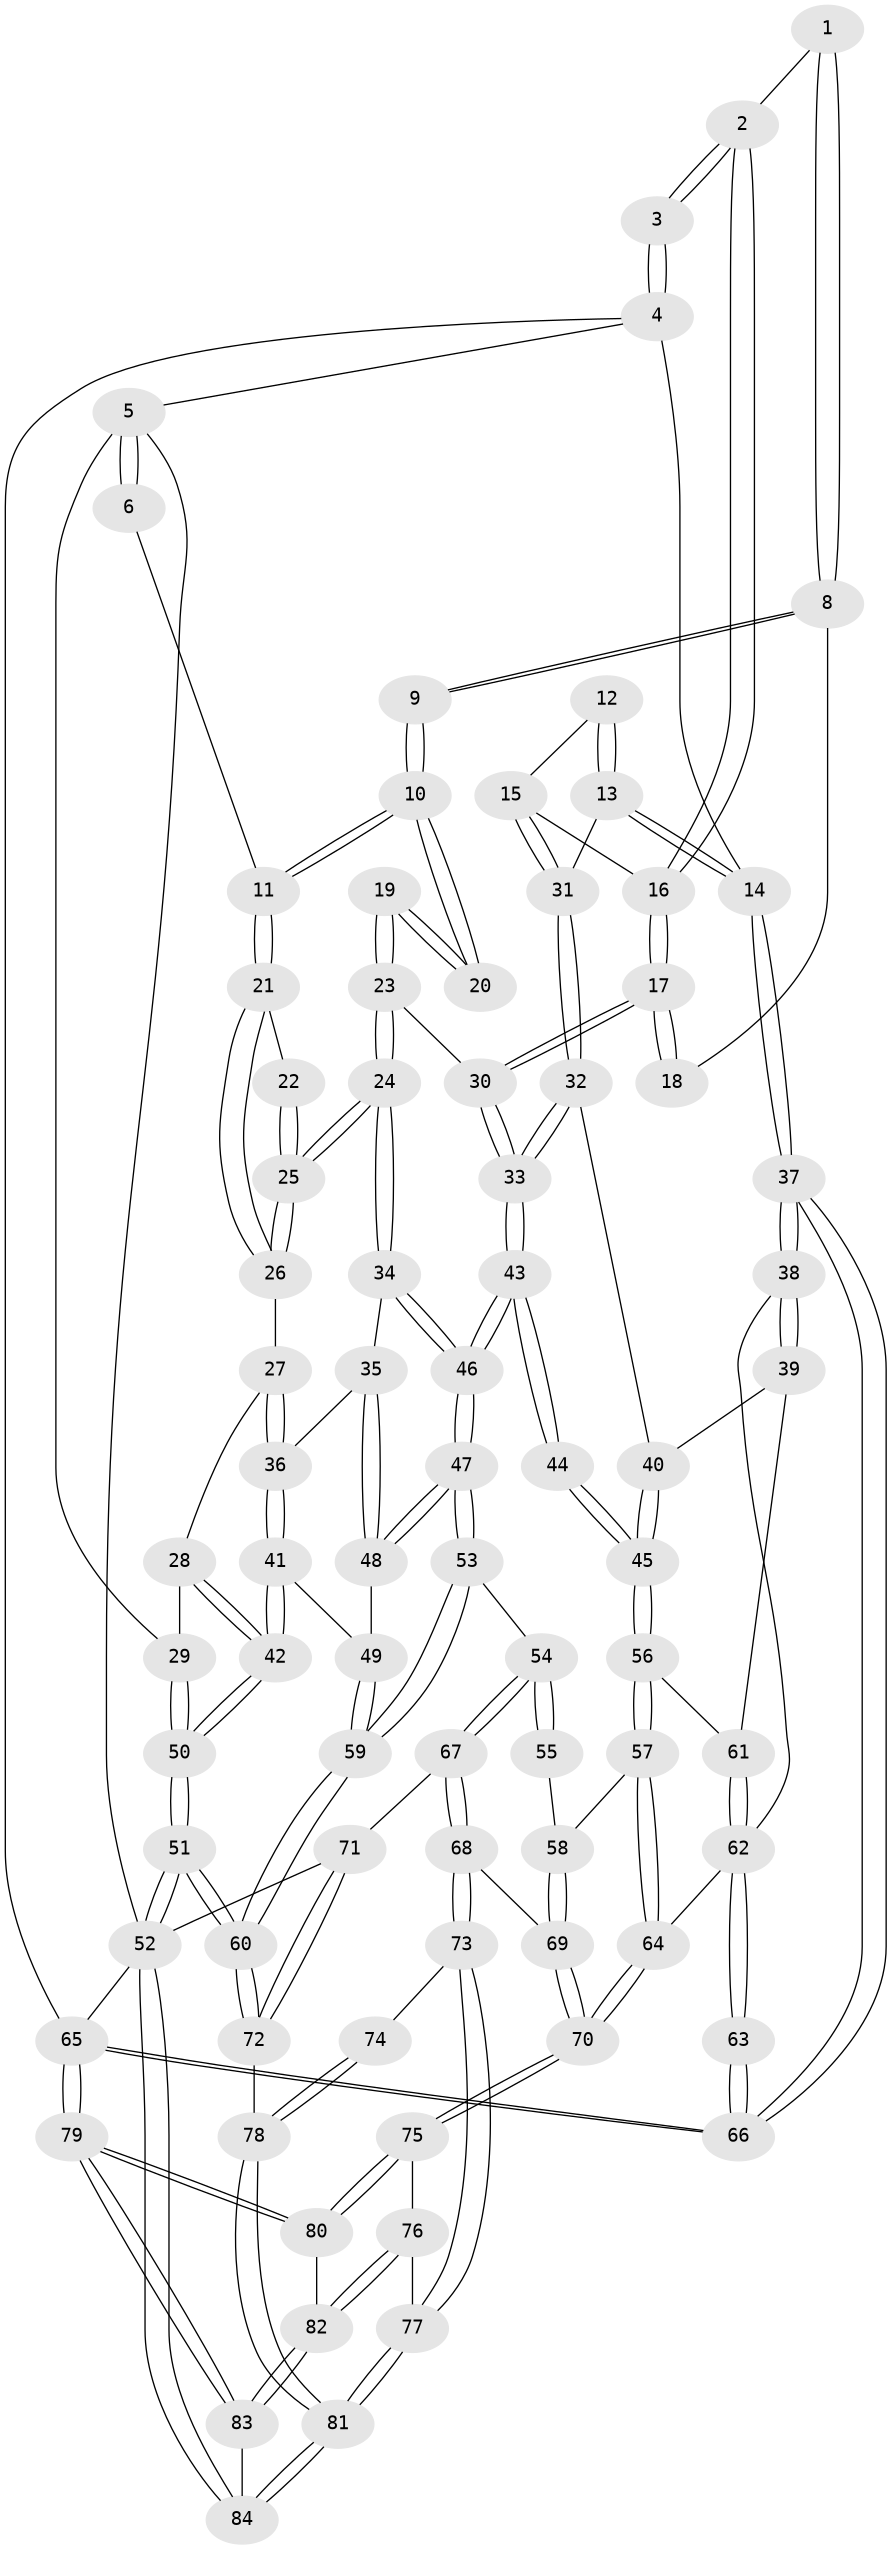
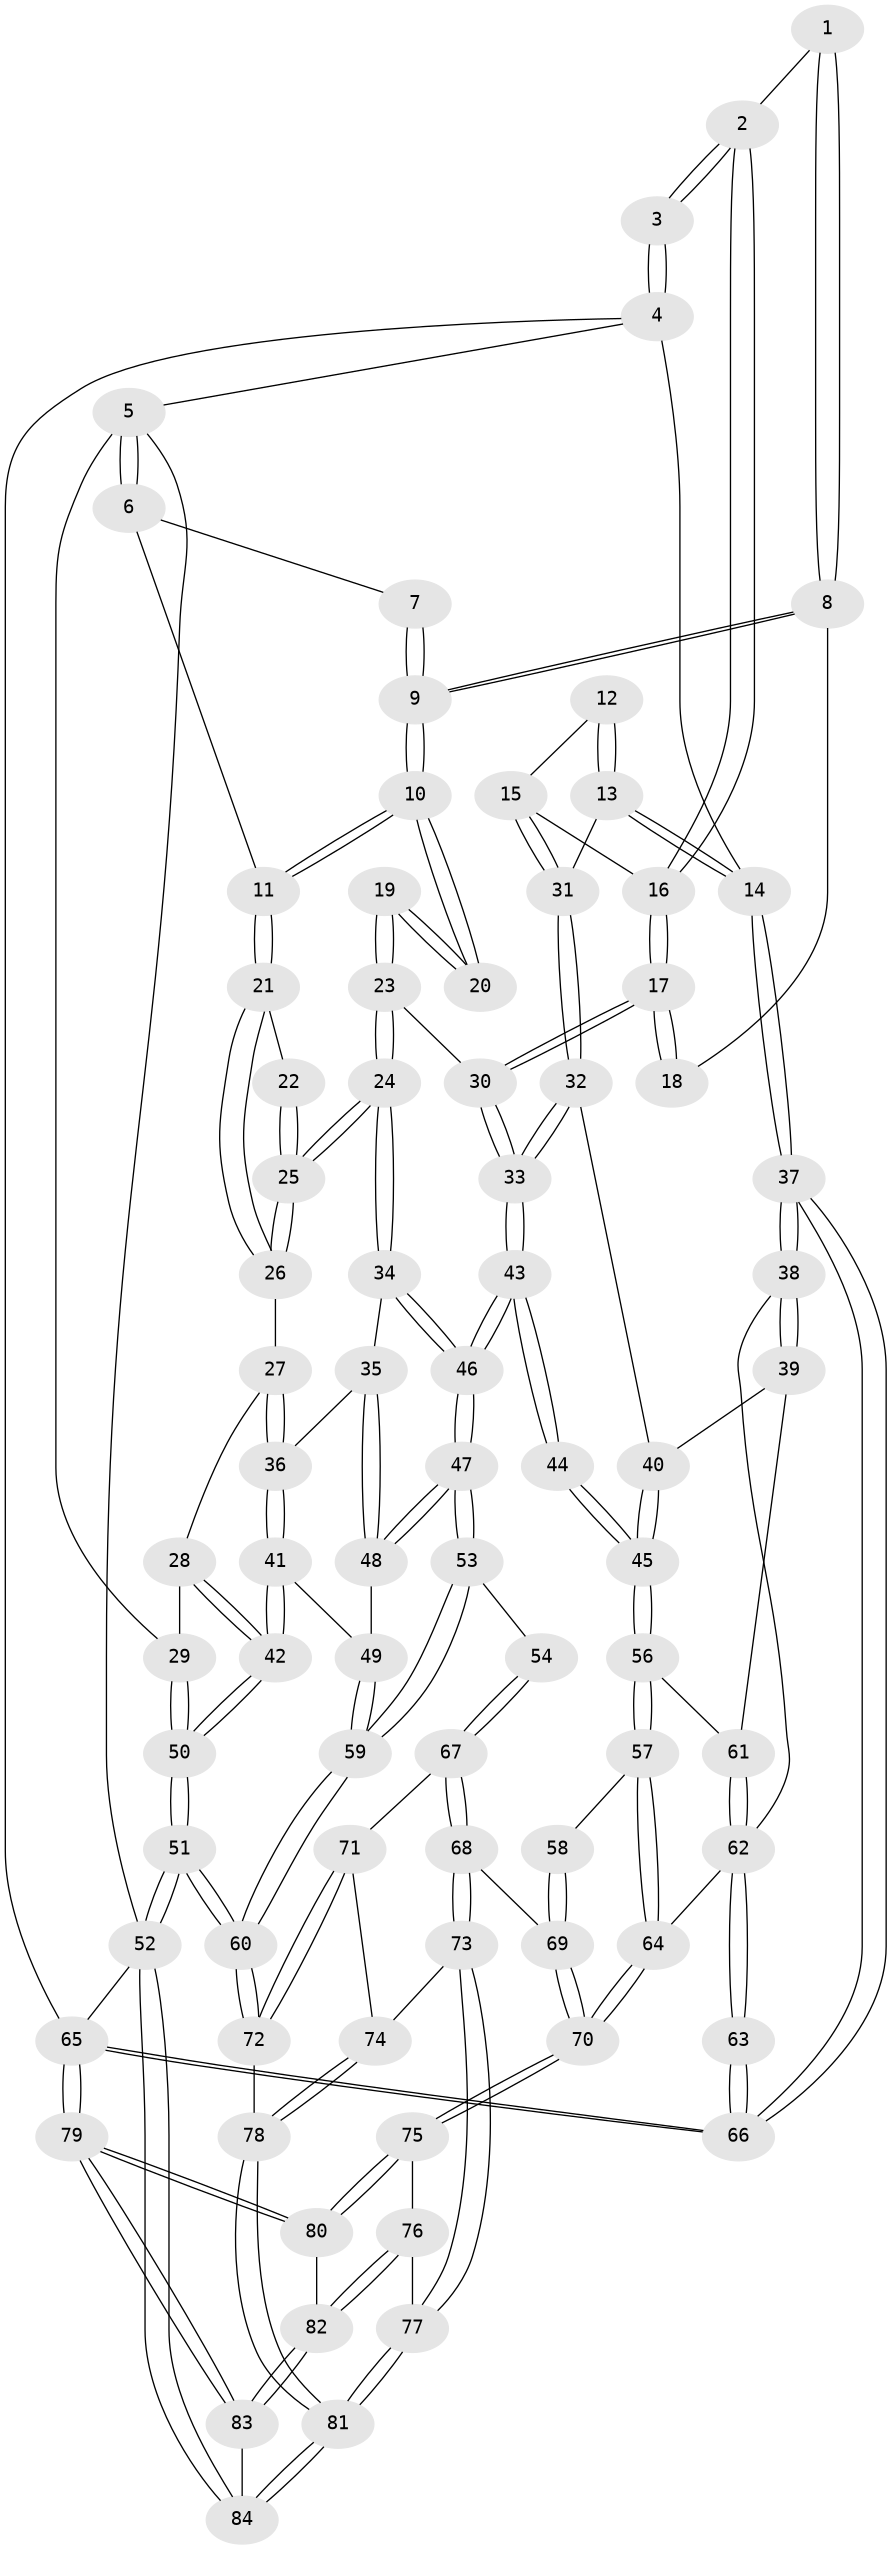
none -> (415, 604)
(547, 1754) -> none
(240, 1900) -> (363, 1945)
